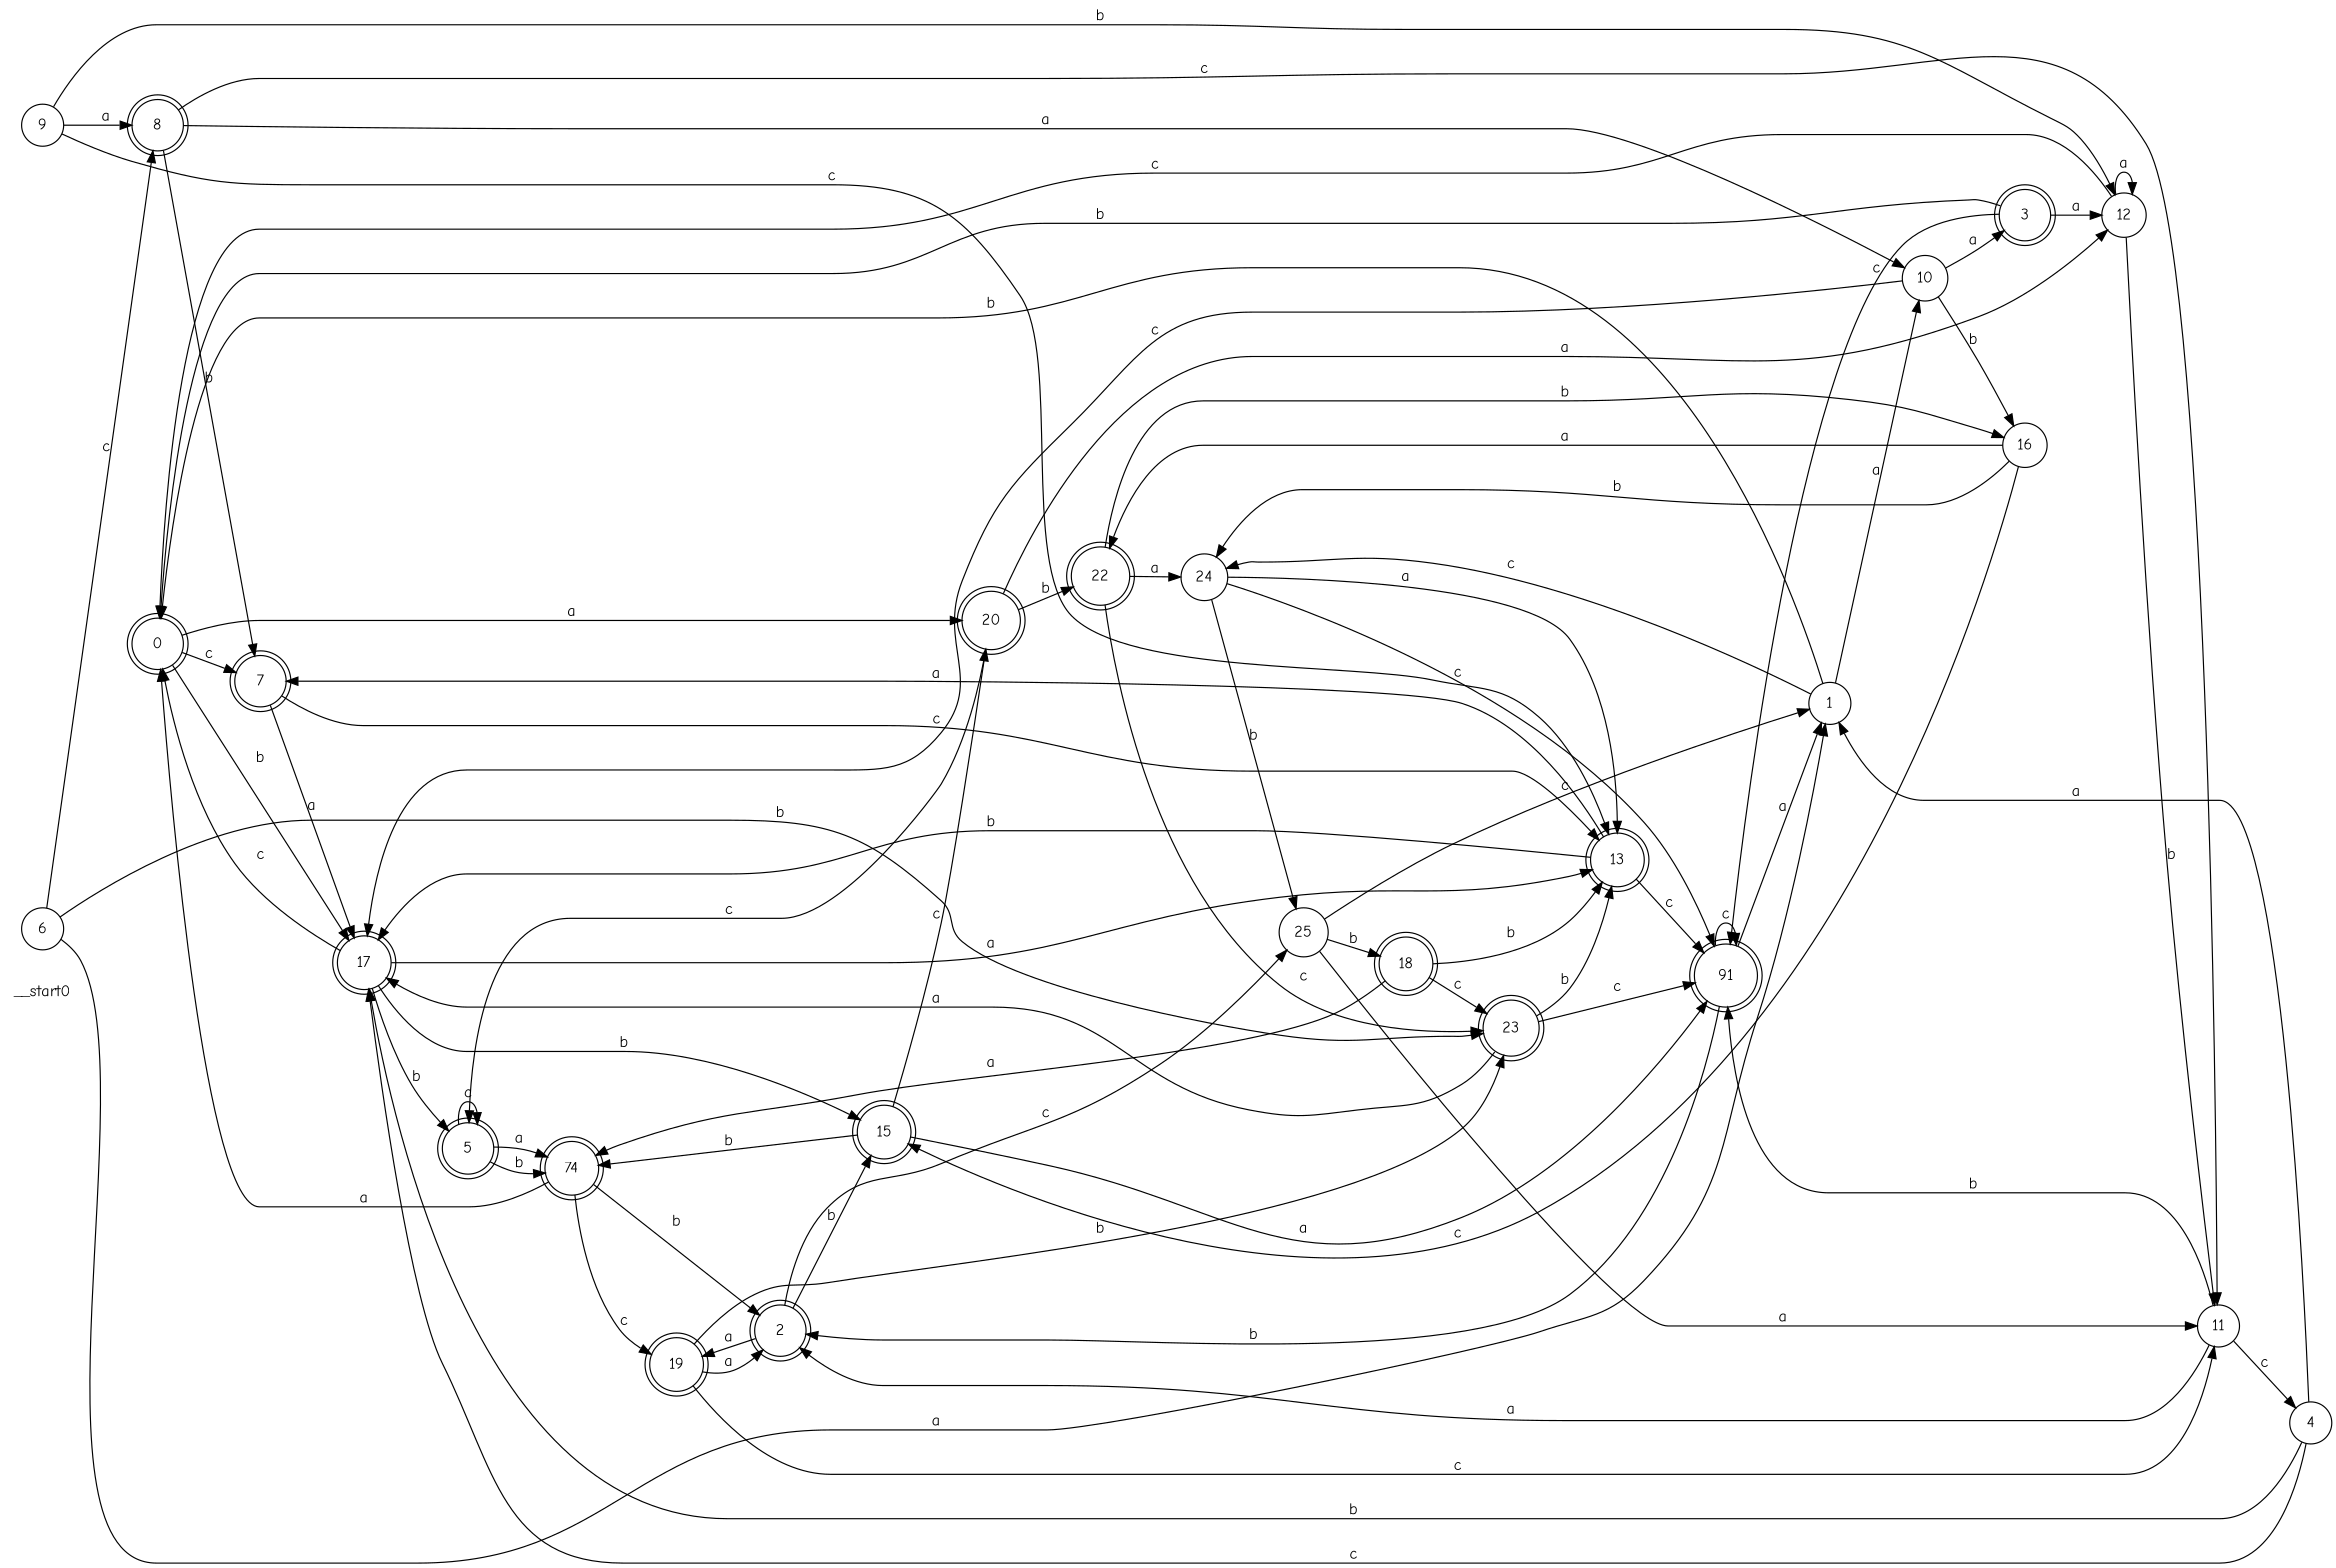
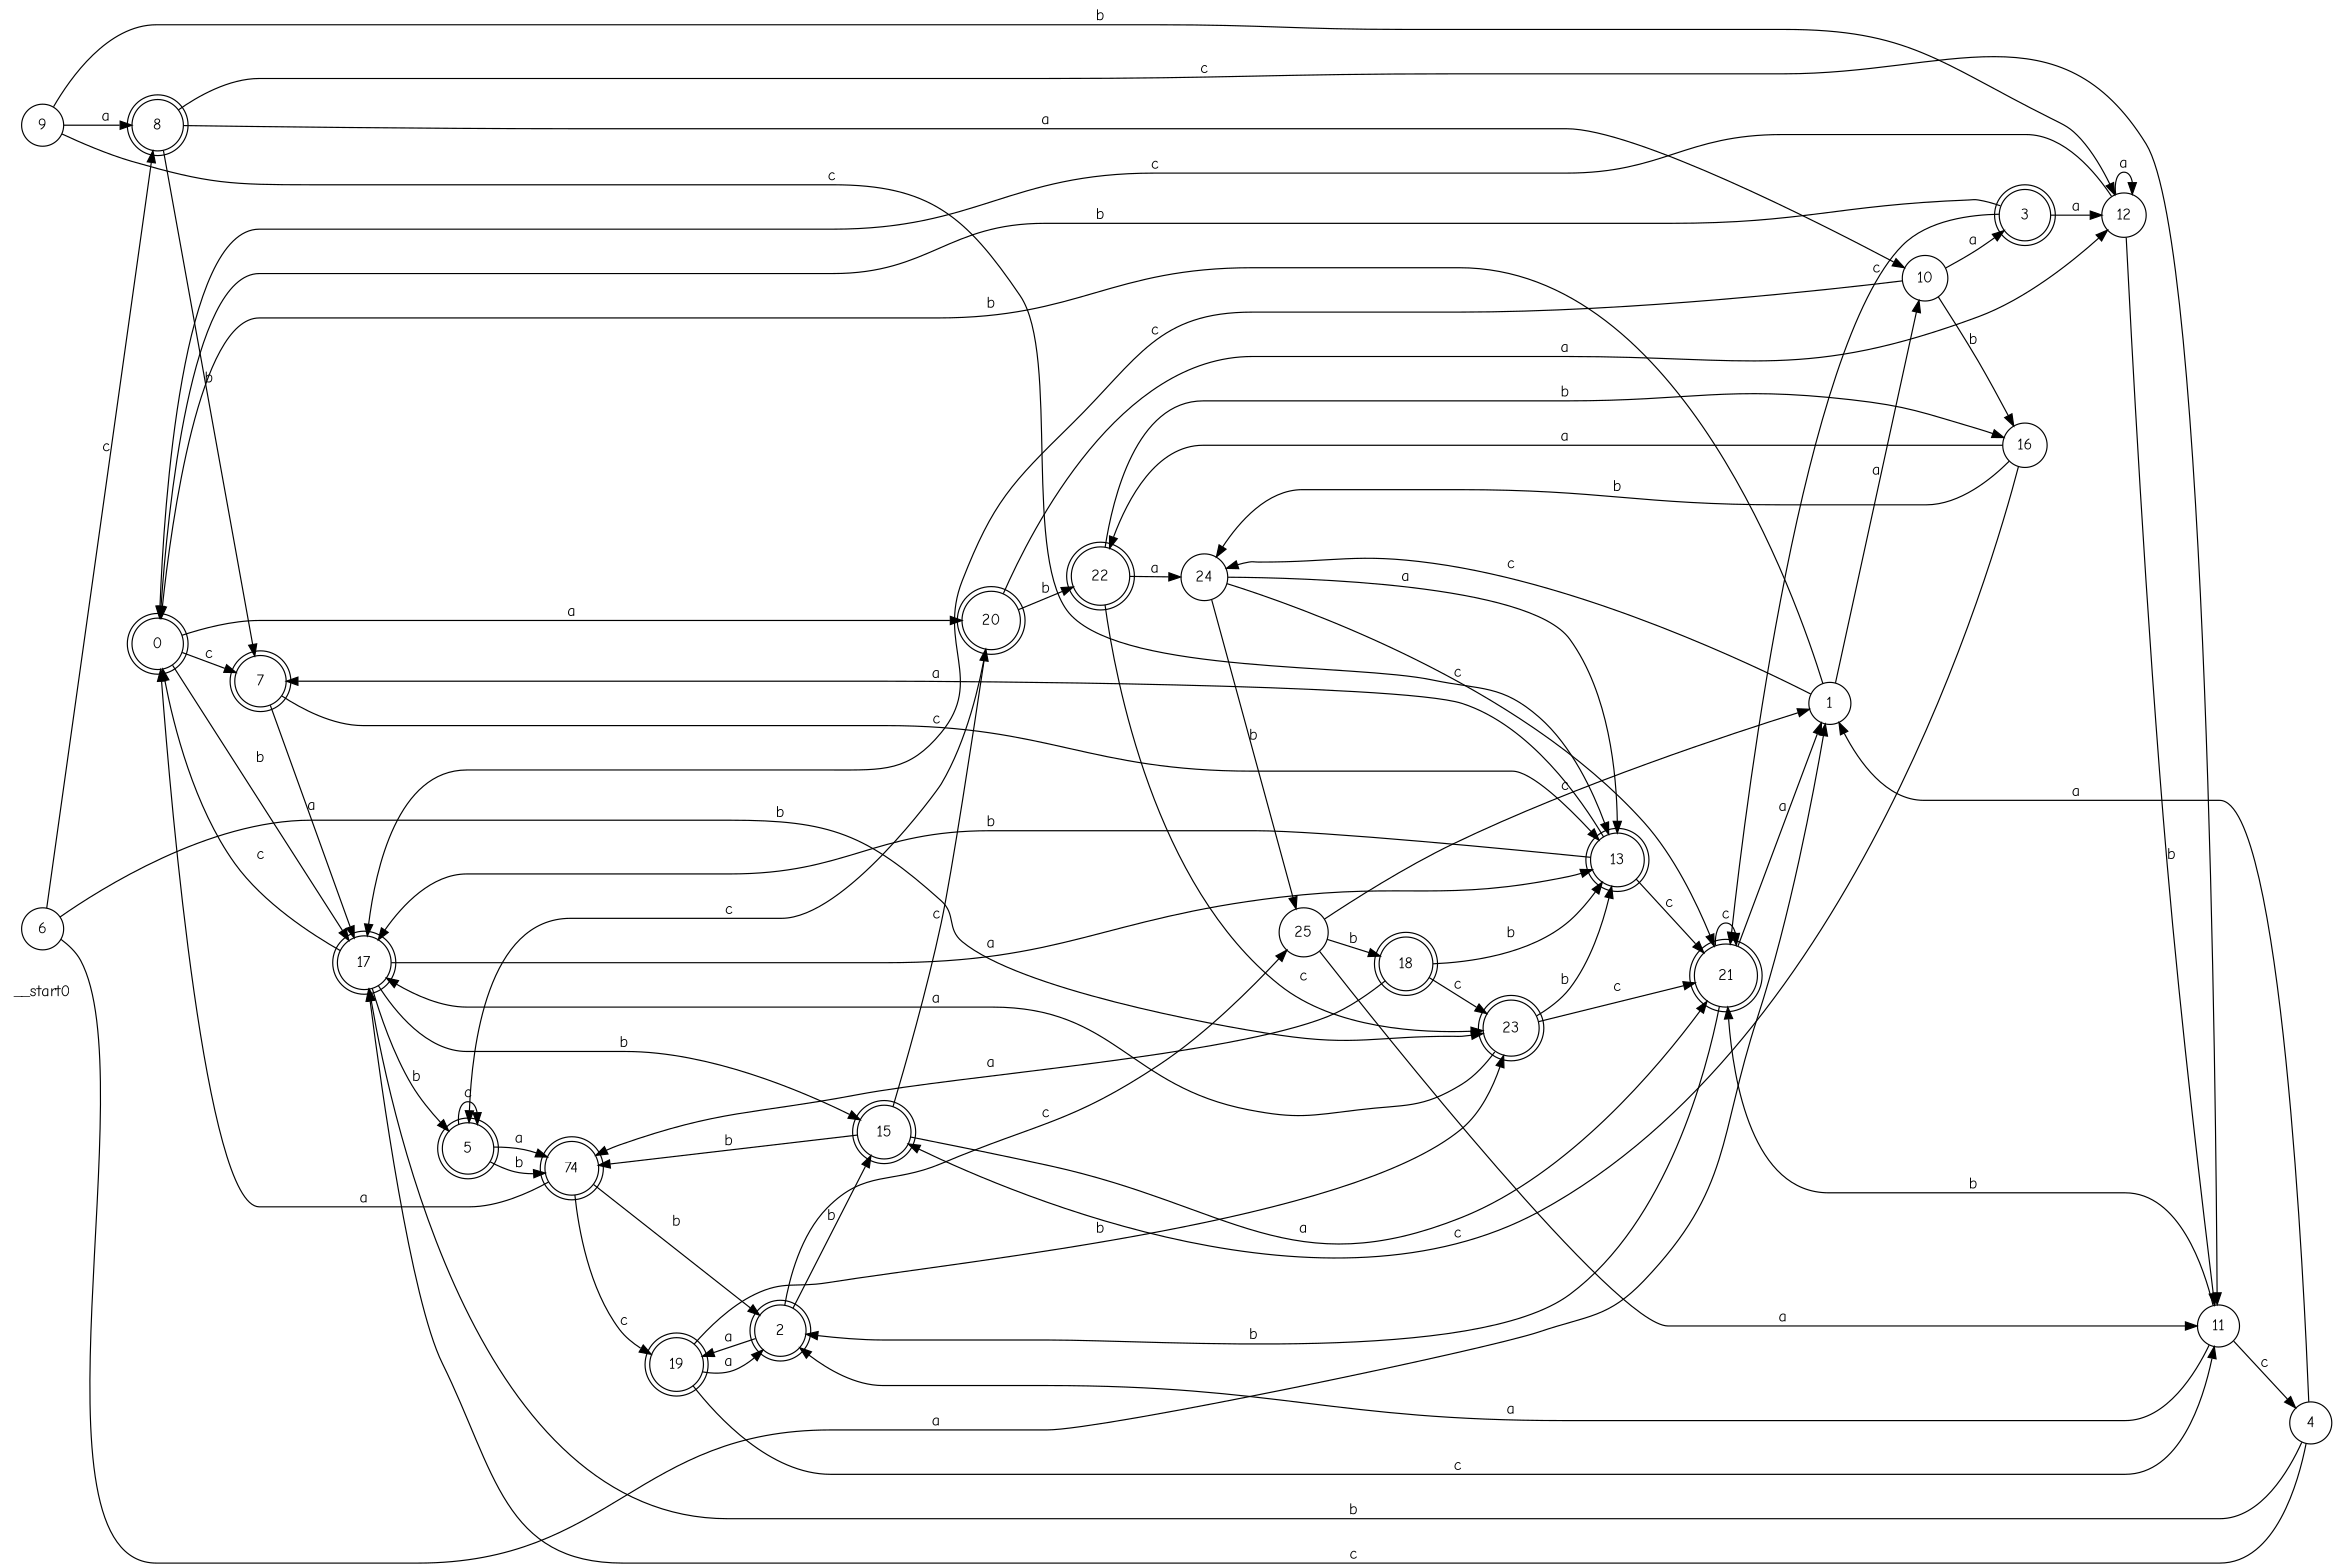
(1726, 976) -> (1726, 976)
